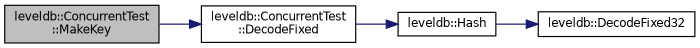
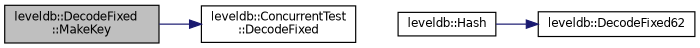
(82, 24) -> (82, 24)
(371, 24) -> none
(617, 24) -> (617, 24)
